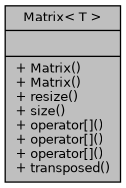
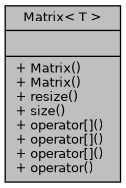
(63, 168) -> (55, 168)
